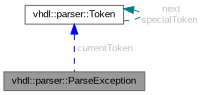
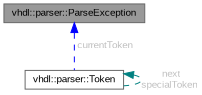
(74, 53) -> (74, 51)
